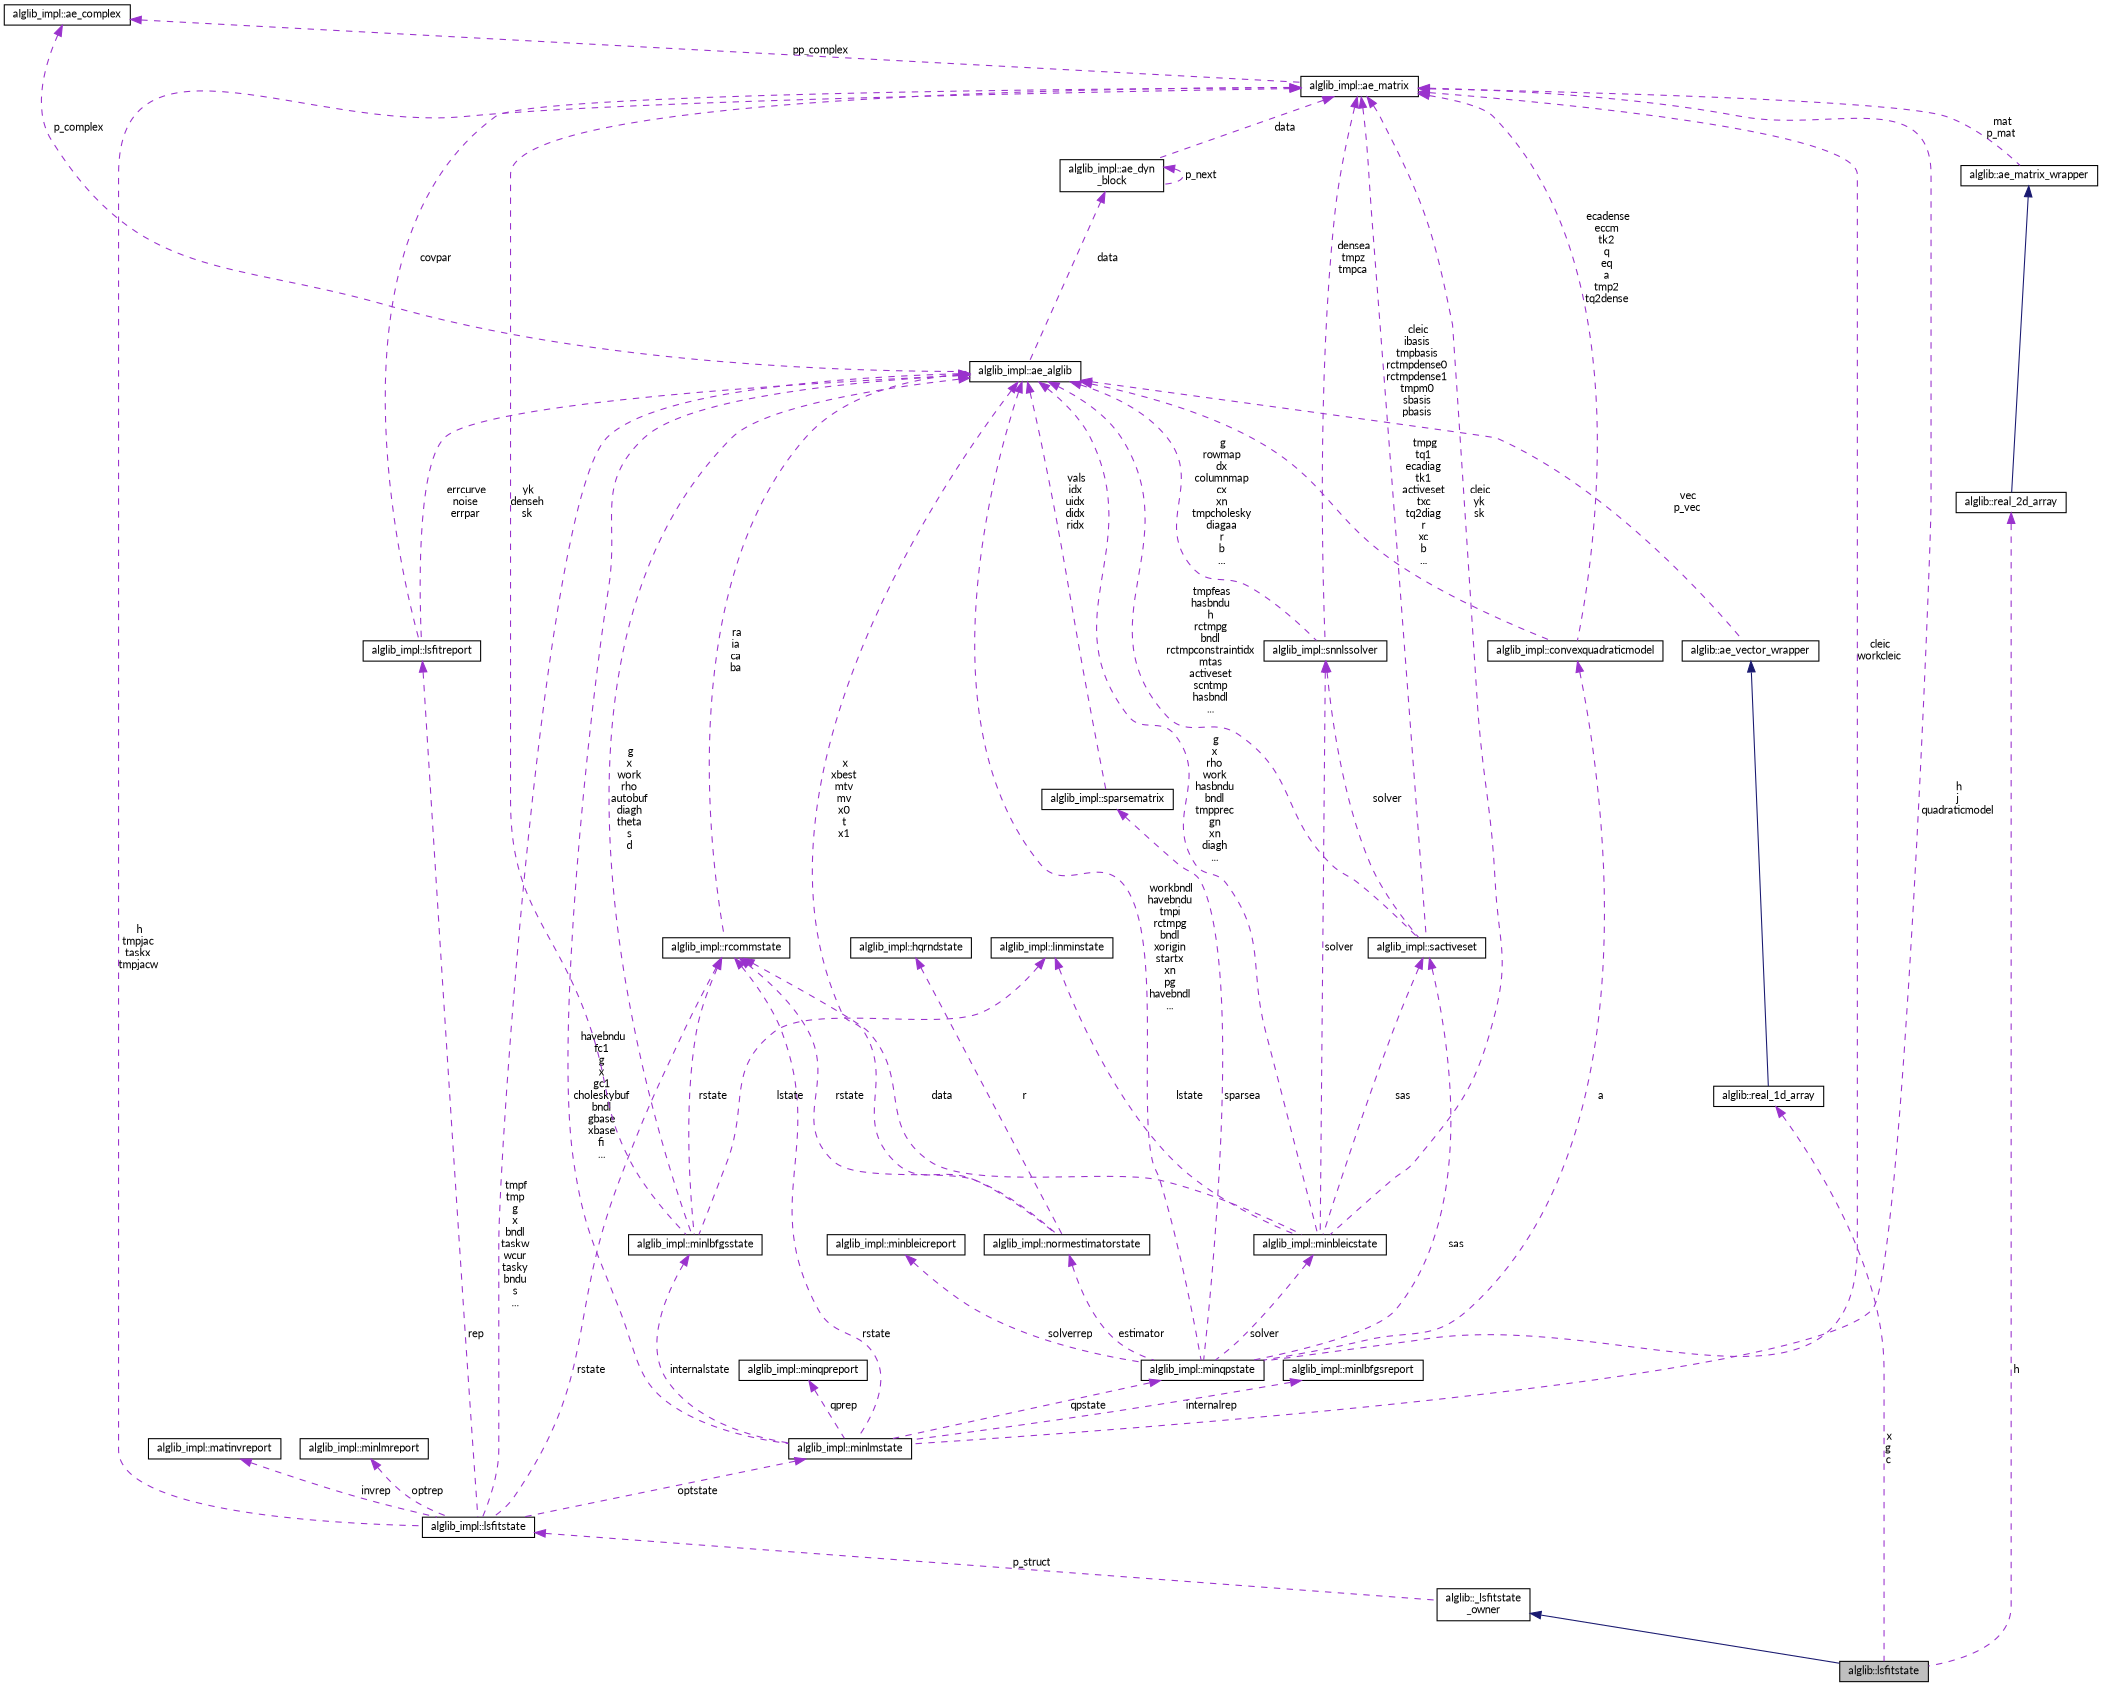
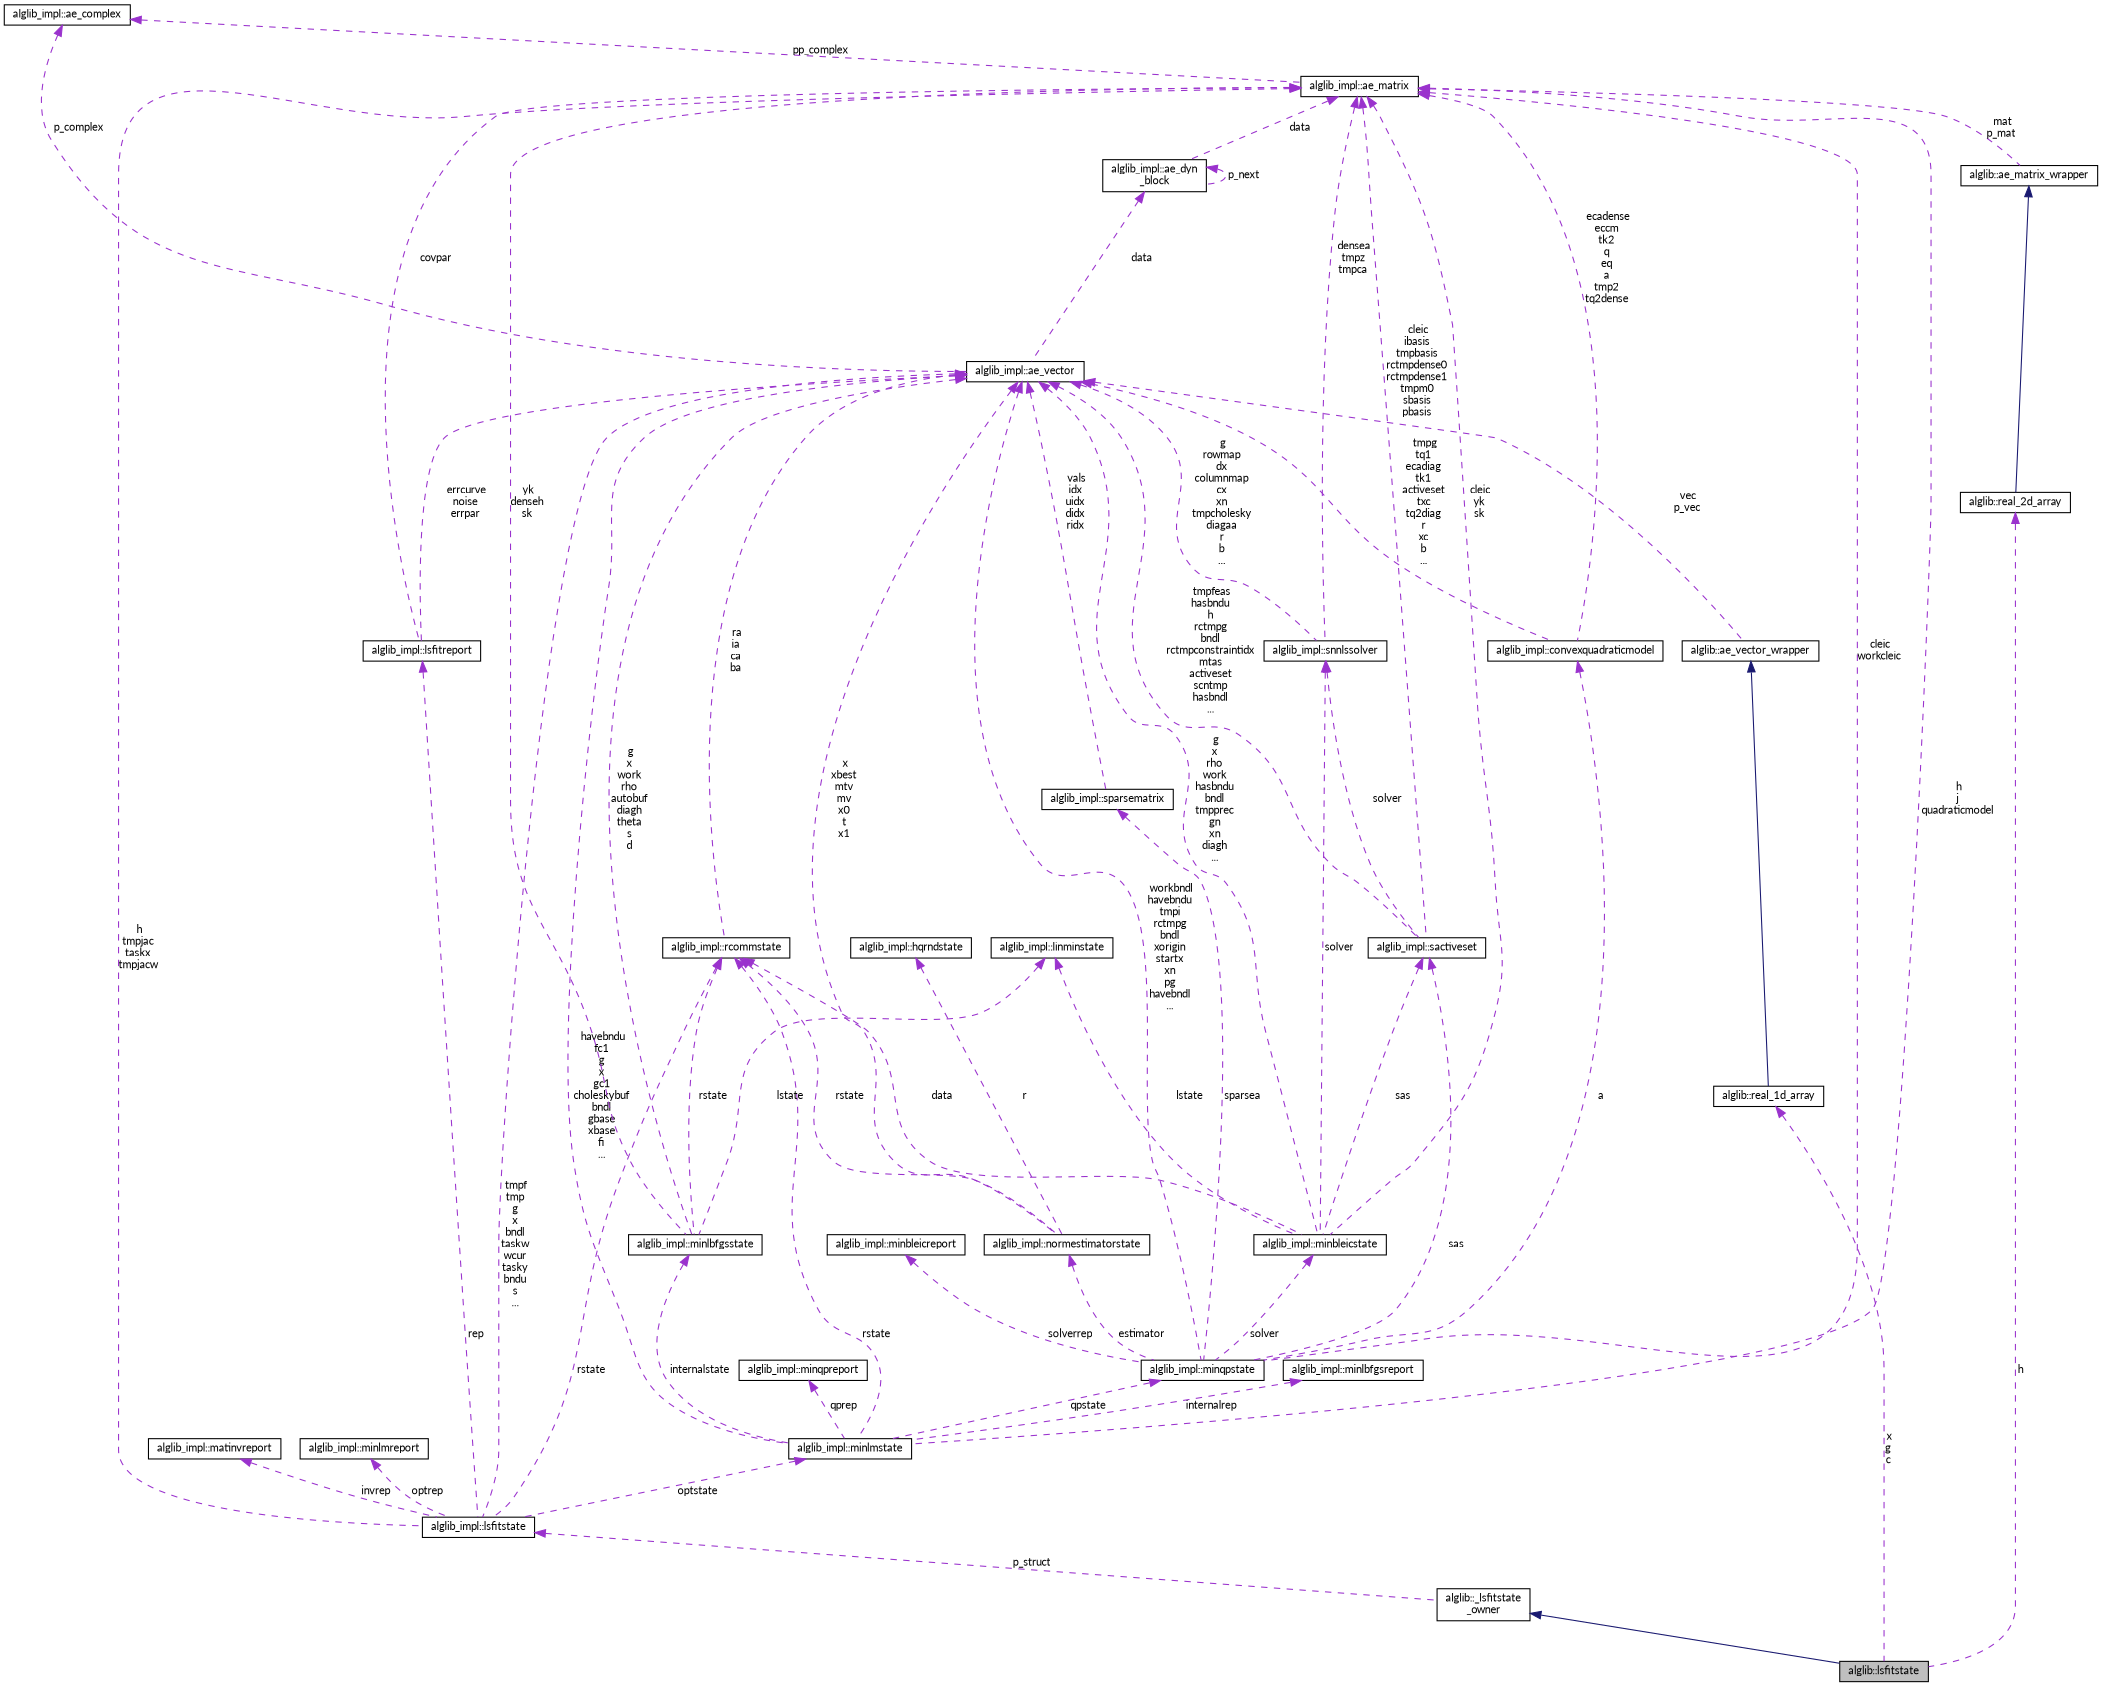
(1025, 372) -> (1025, 372)
